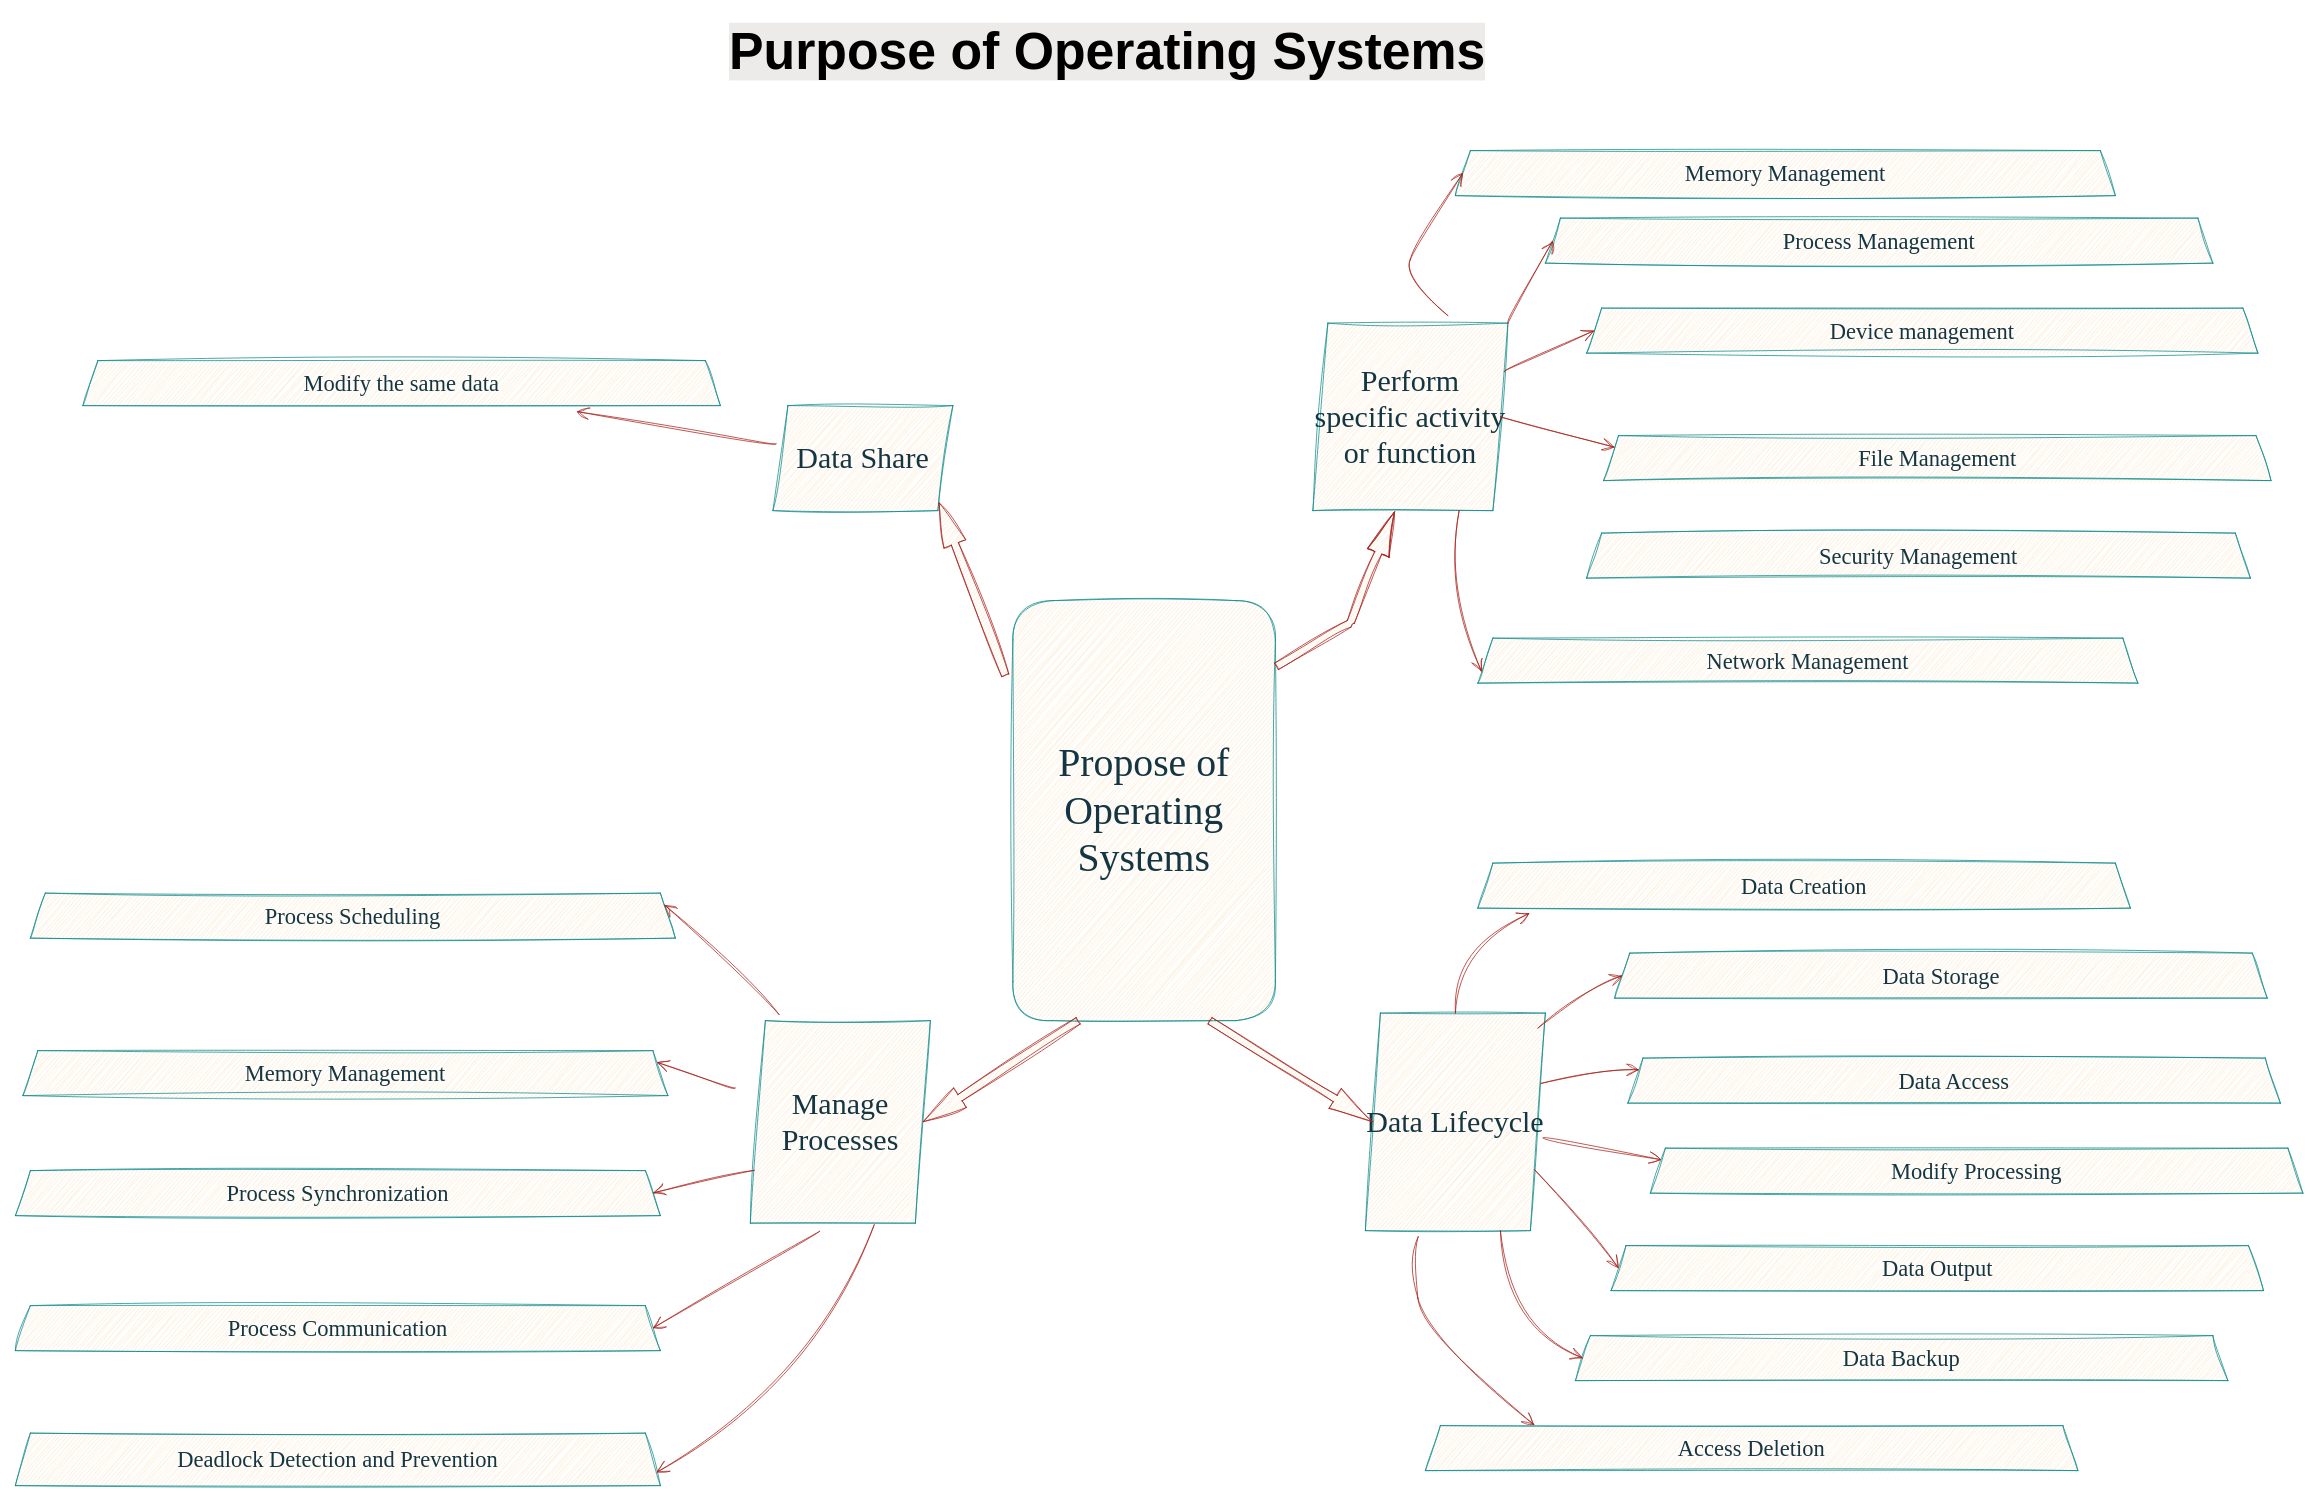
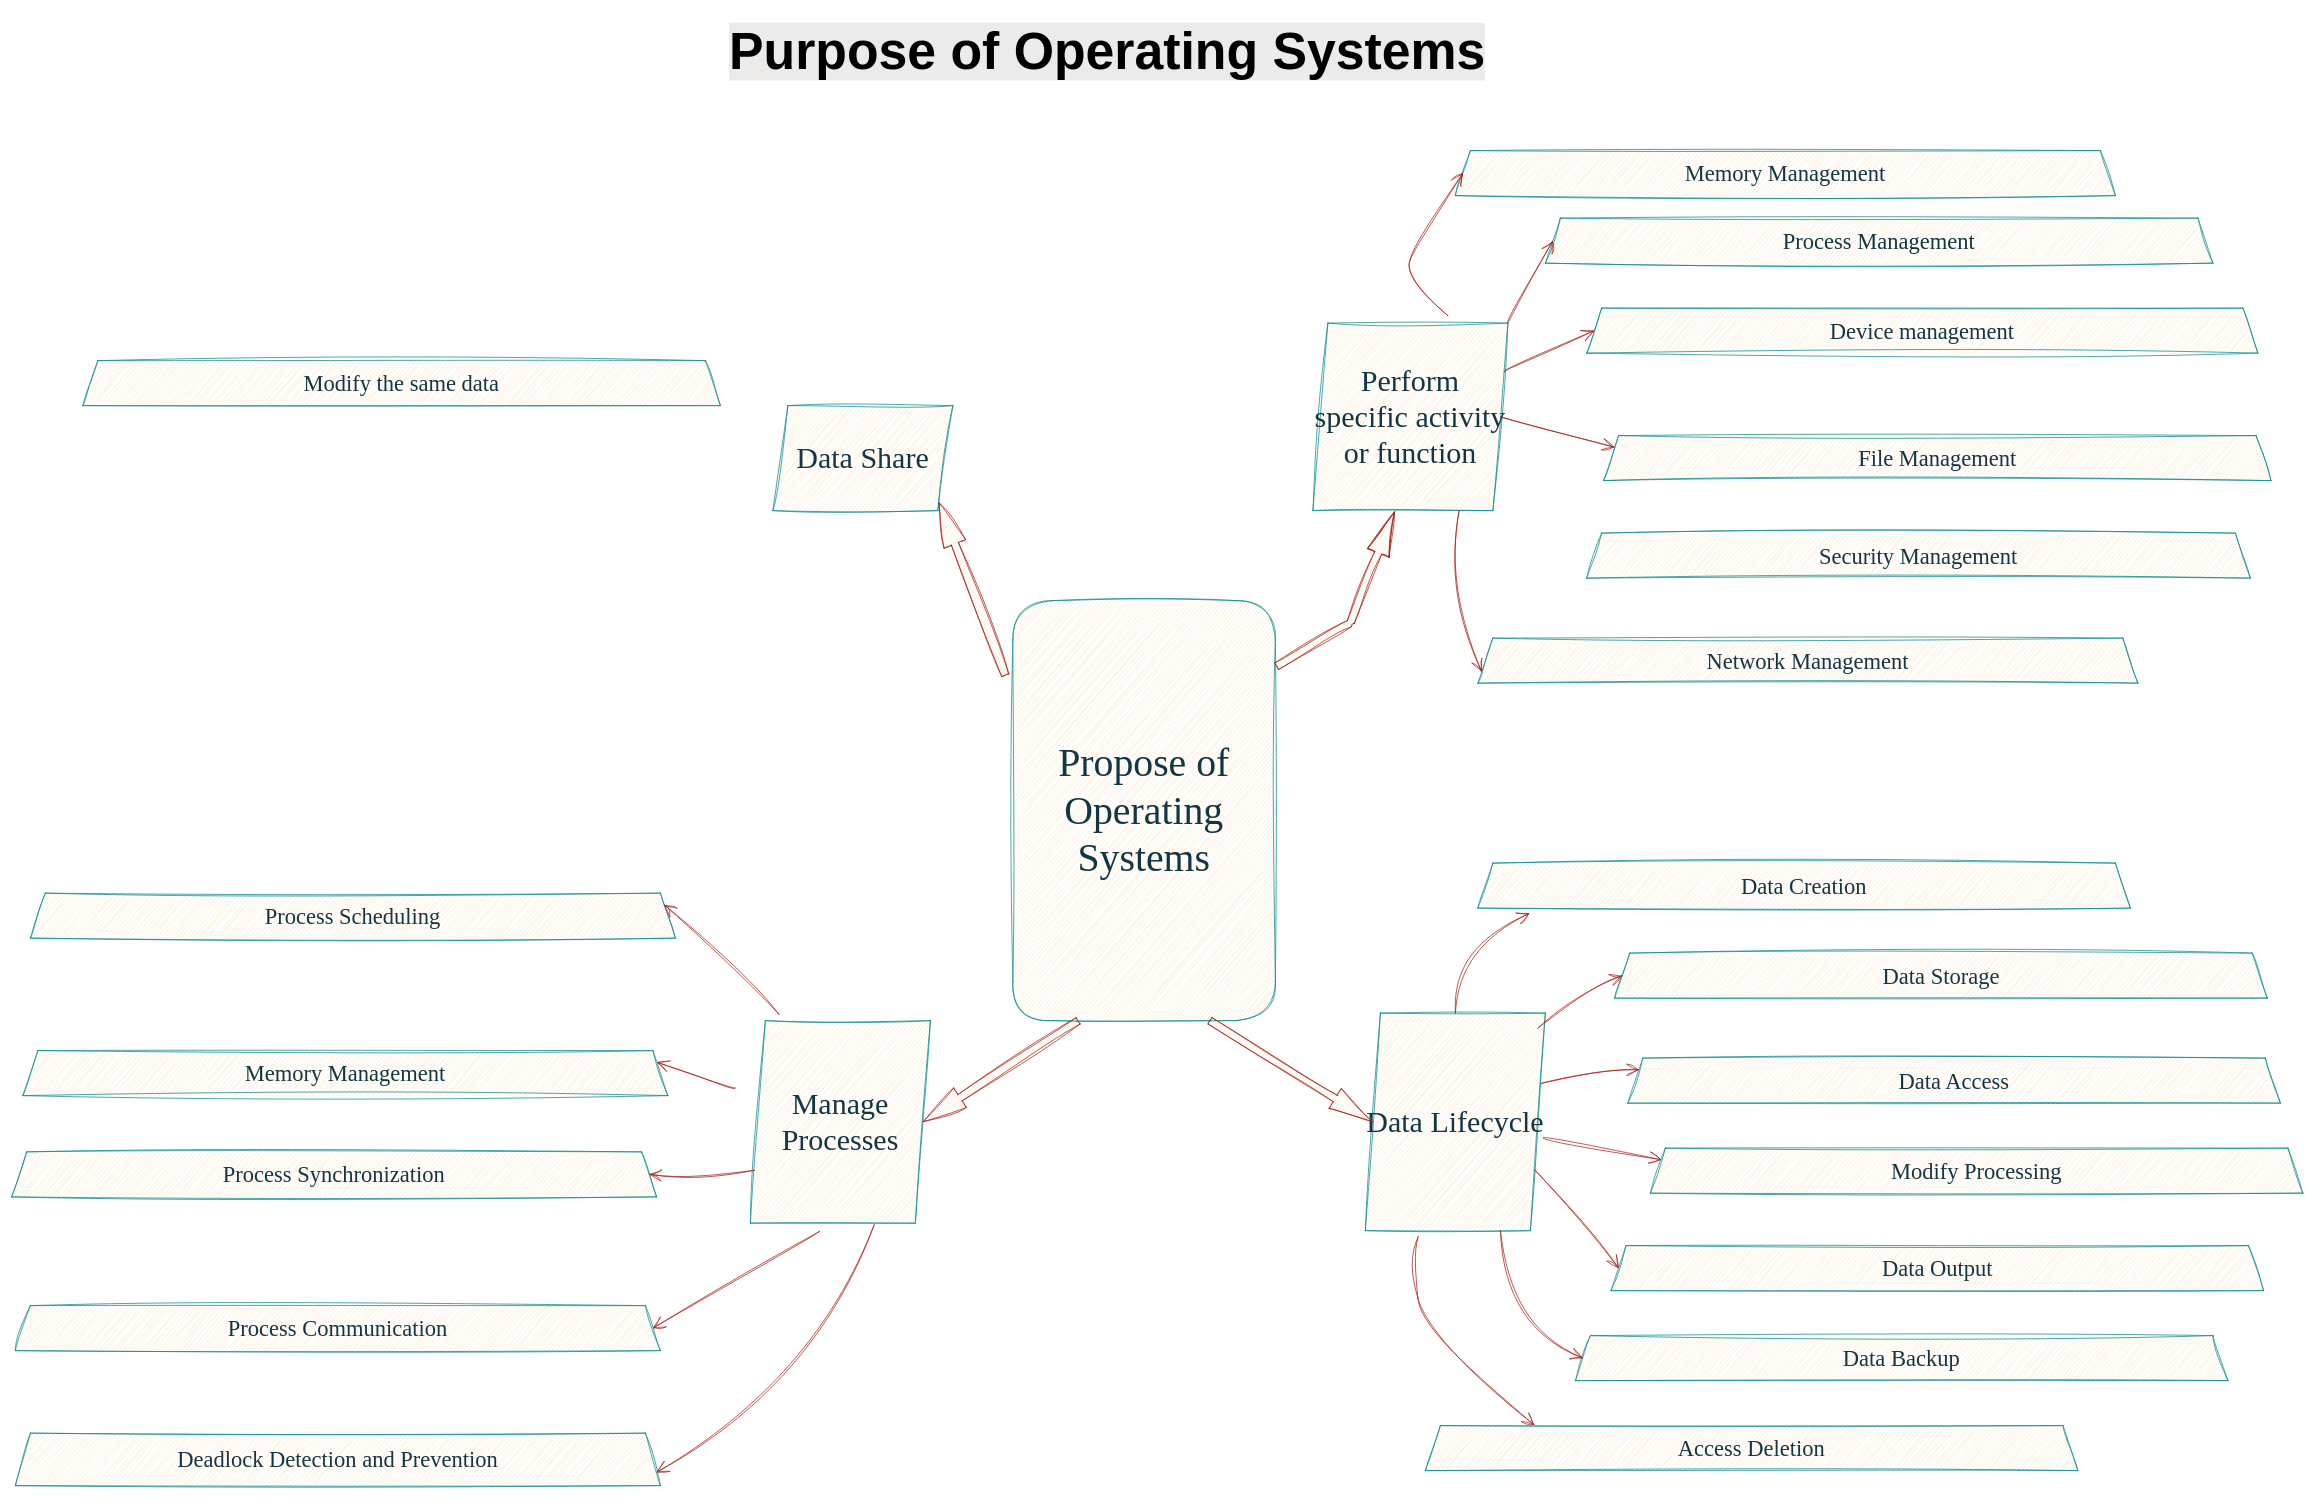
(677, 428) -> none
(338, 1193) -> (334, 1174)
